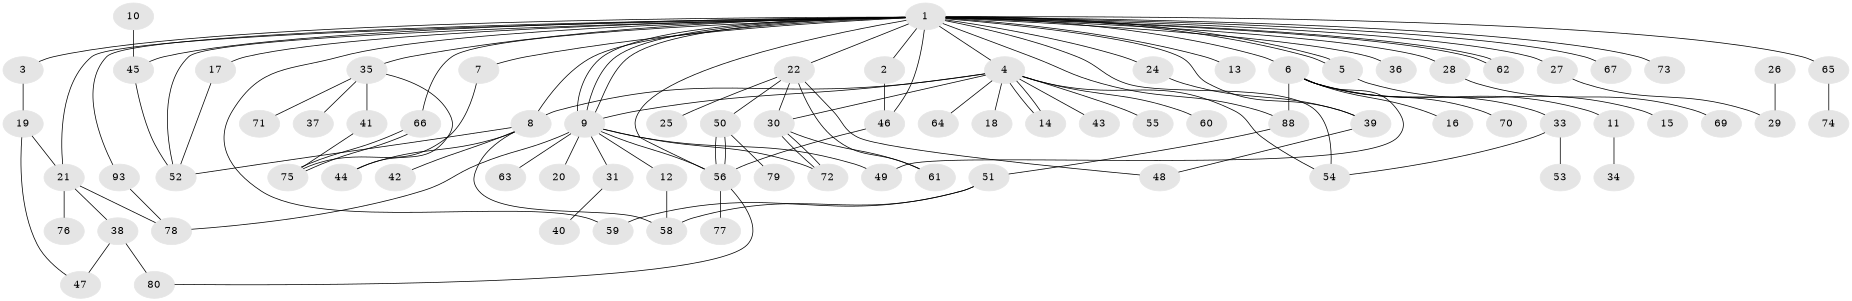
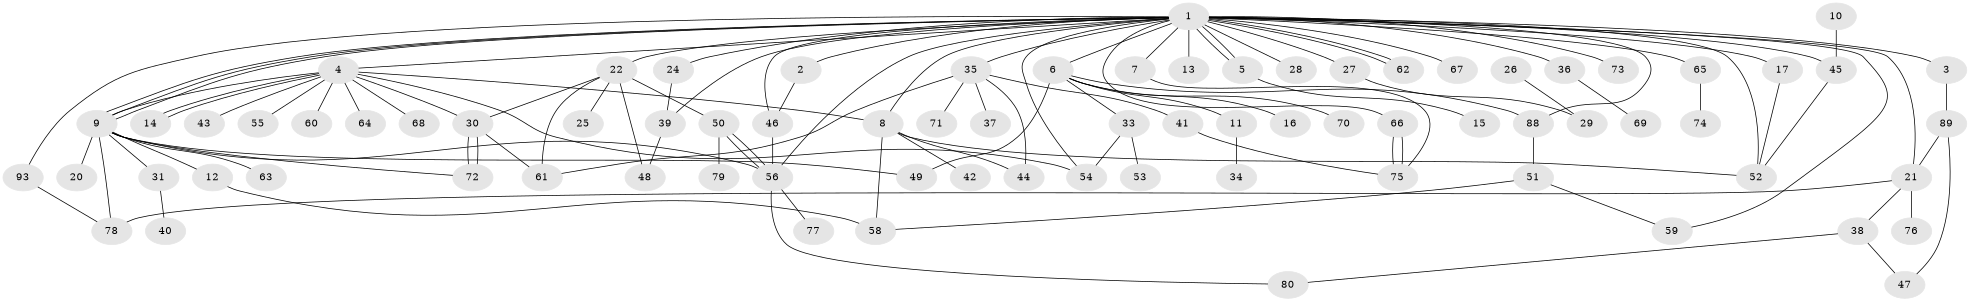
(1604, 97) -> (1603, 97)
(23, 124) -> (1947, 124)
(992, 124) -> (419, 124)
none -> (763, 147)
